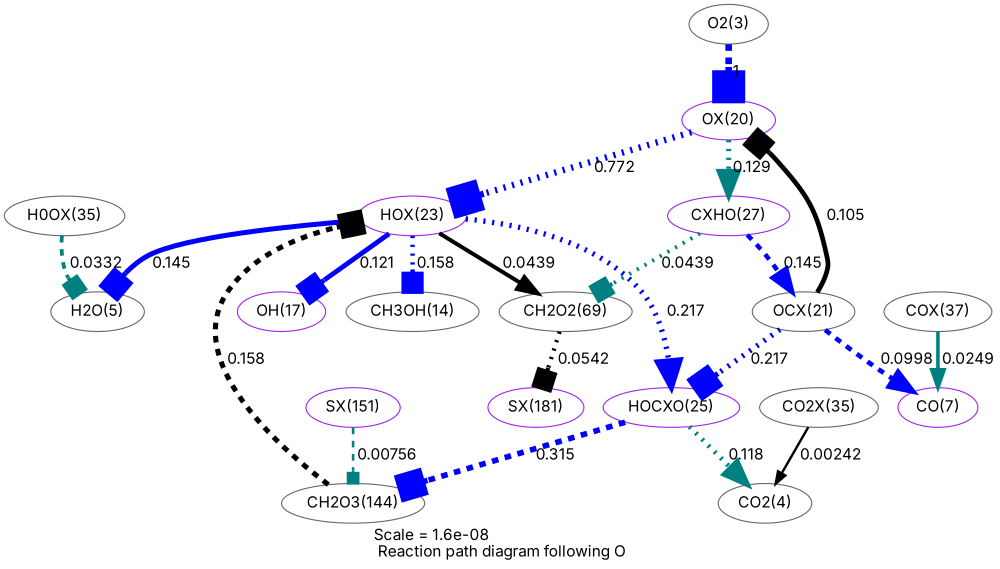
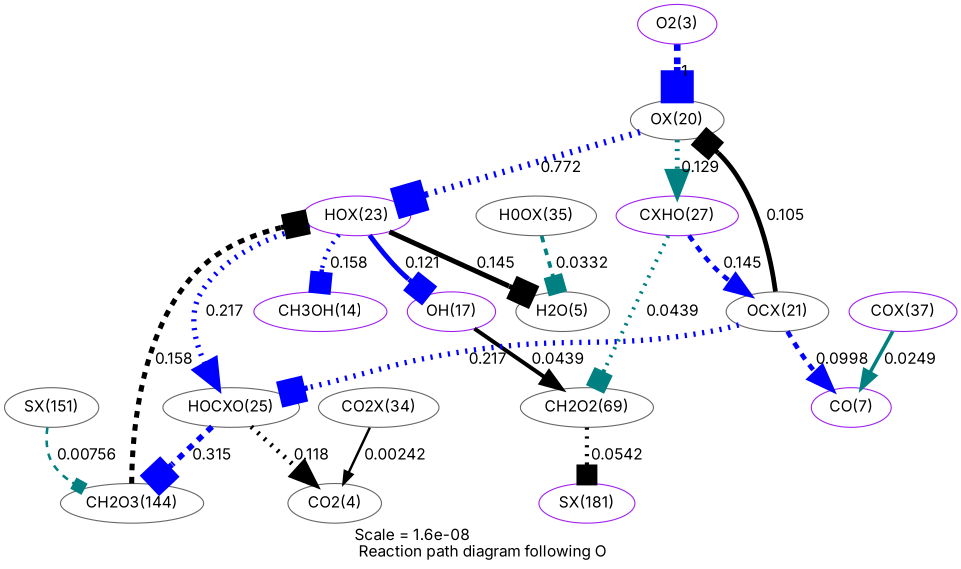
(729, 24) -> (677, 24)
(729, 120) -> (677, 120)
(239, 233) -> (449, 259)
(480, 258) -> (510, 353)
(413, 312) -> (320, 312)
(938, 312) -> (903, 312)
(353, 408) -> (52, 408)
(671, 408) -> (231, 408)
(819, 408) -> (379, 408)
(710, 447) -> (274, 448)
